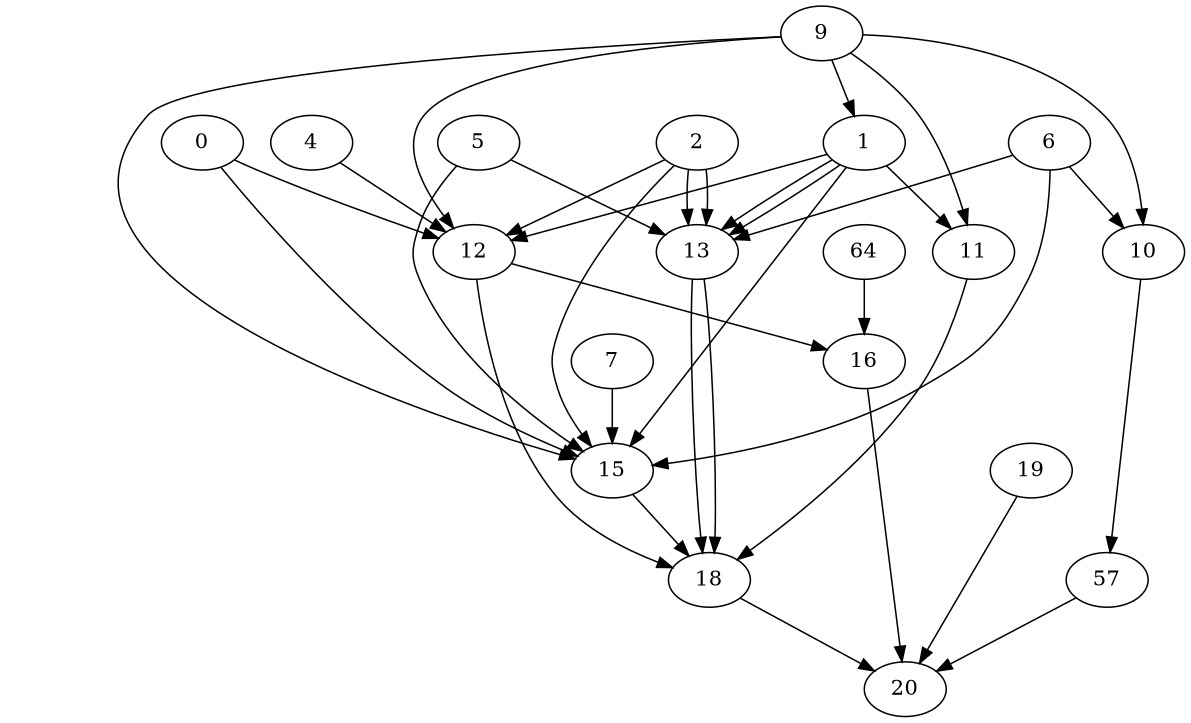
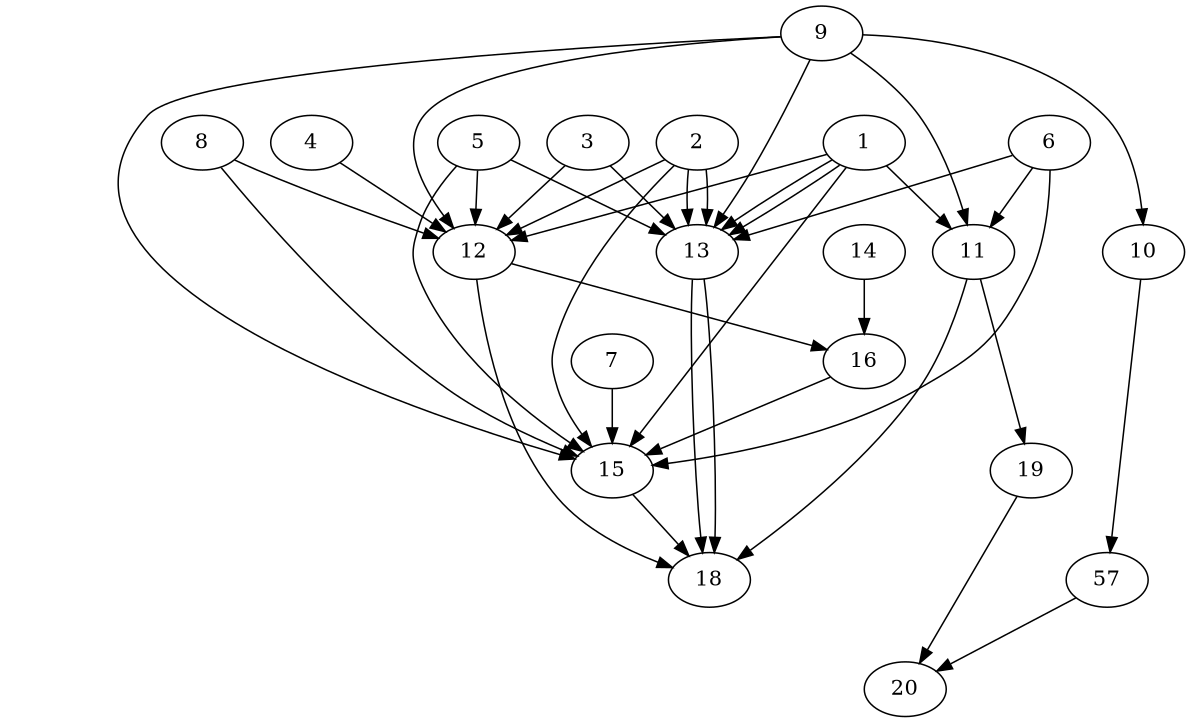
(840, 81) -> (770, 139)
(202, 143) -> (202, 143)
none -> (588, 143)
none -> (477, 190)
(1091, 191) -> (1016, 191)
(864, 252) -> (864, 252)
none -> (1000, 354)
(884, 517) -> (745, 413)
(801, 631) -> none
